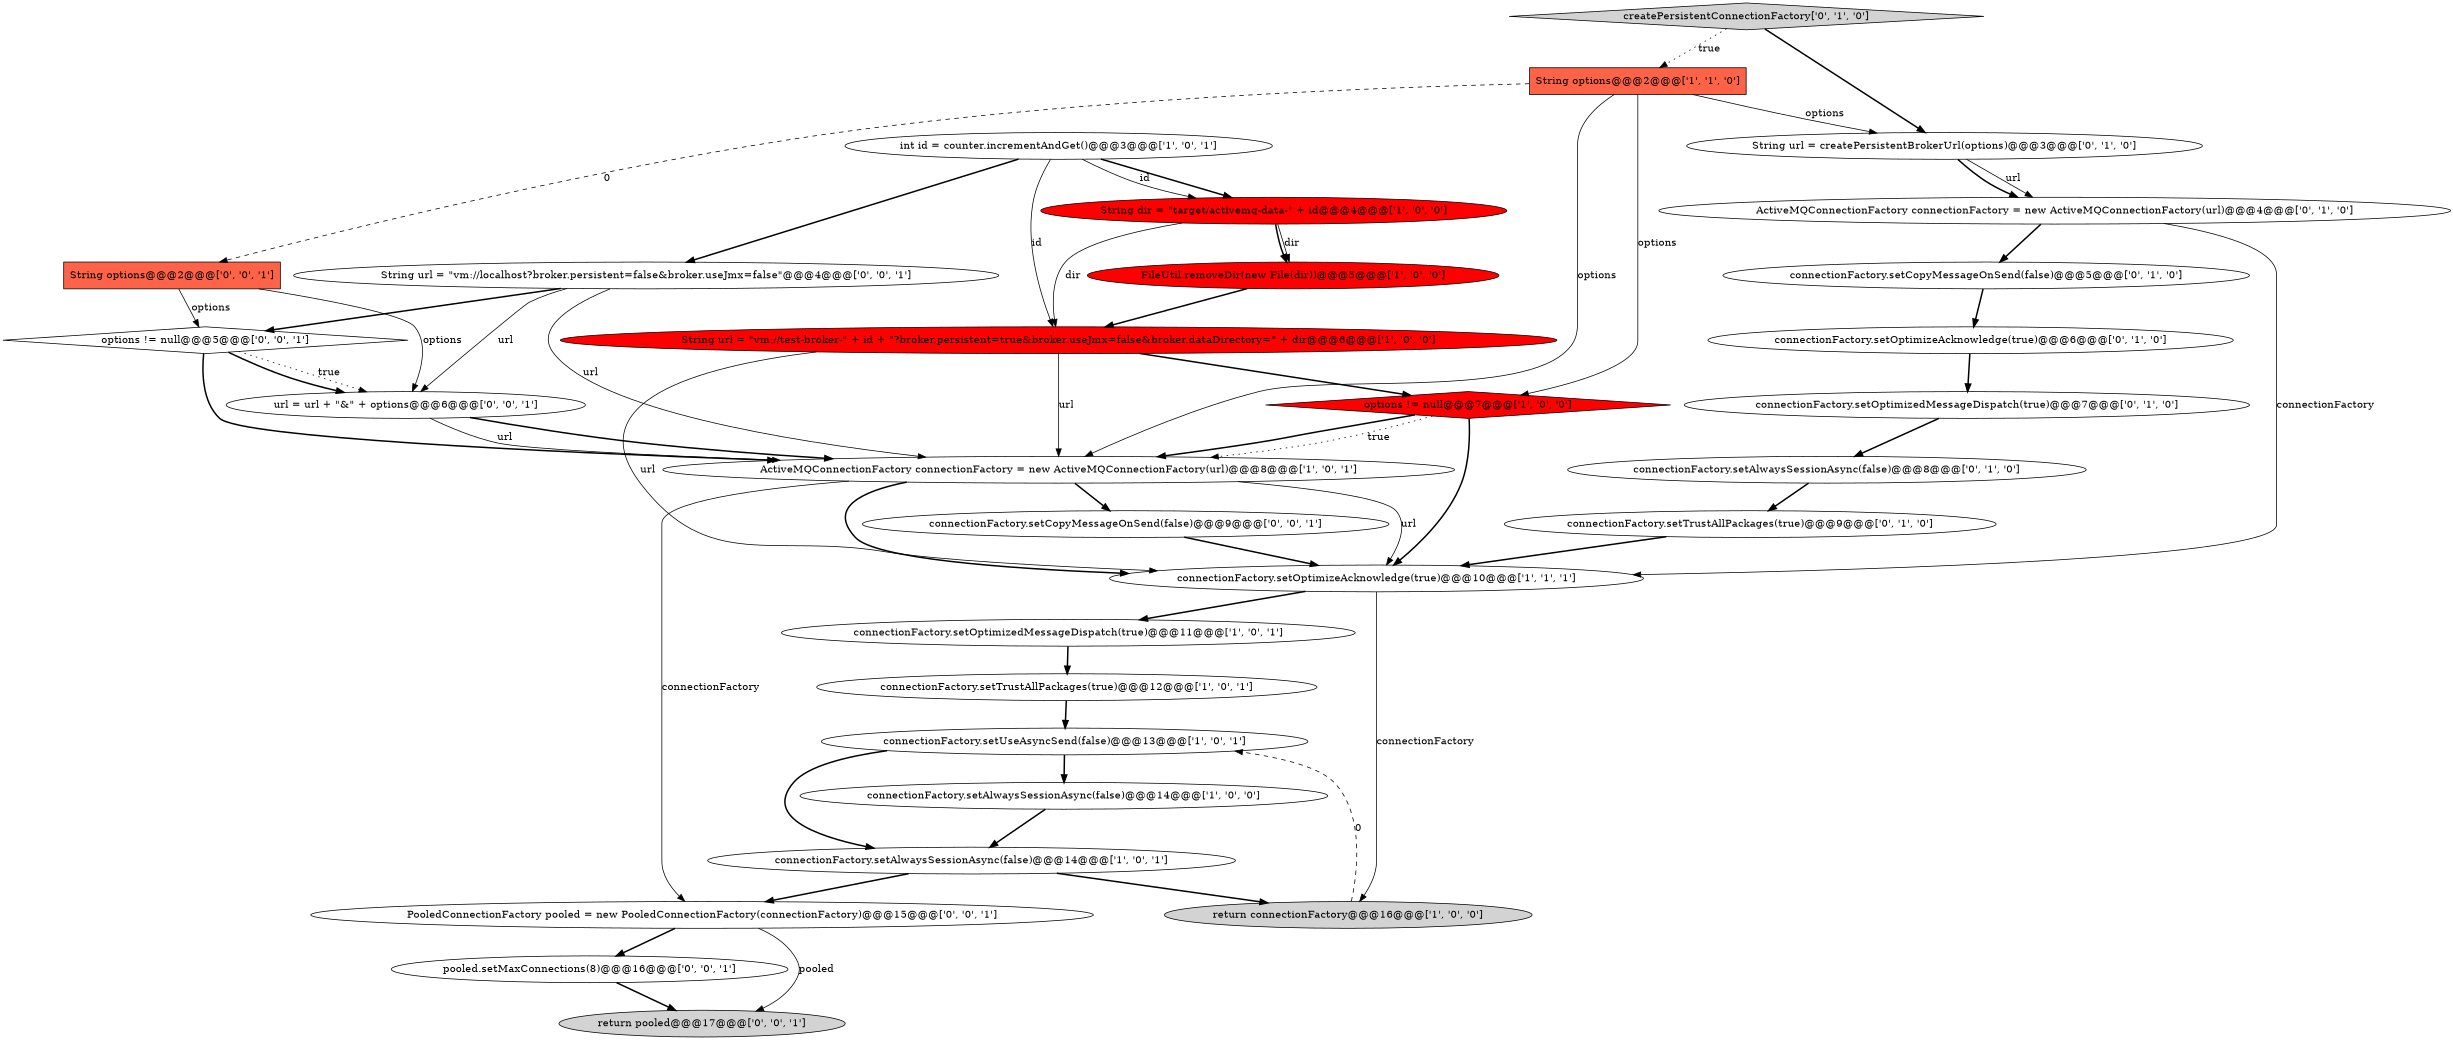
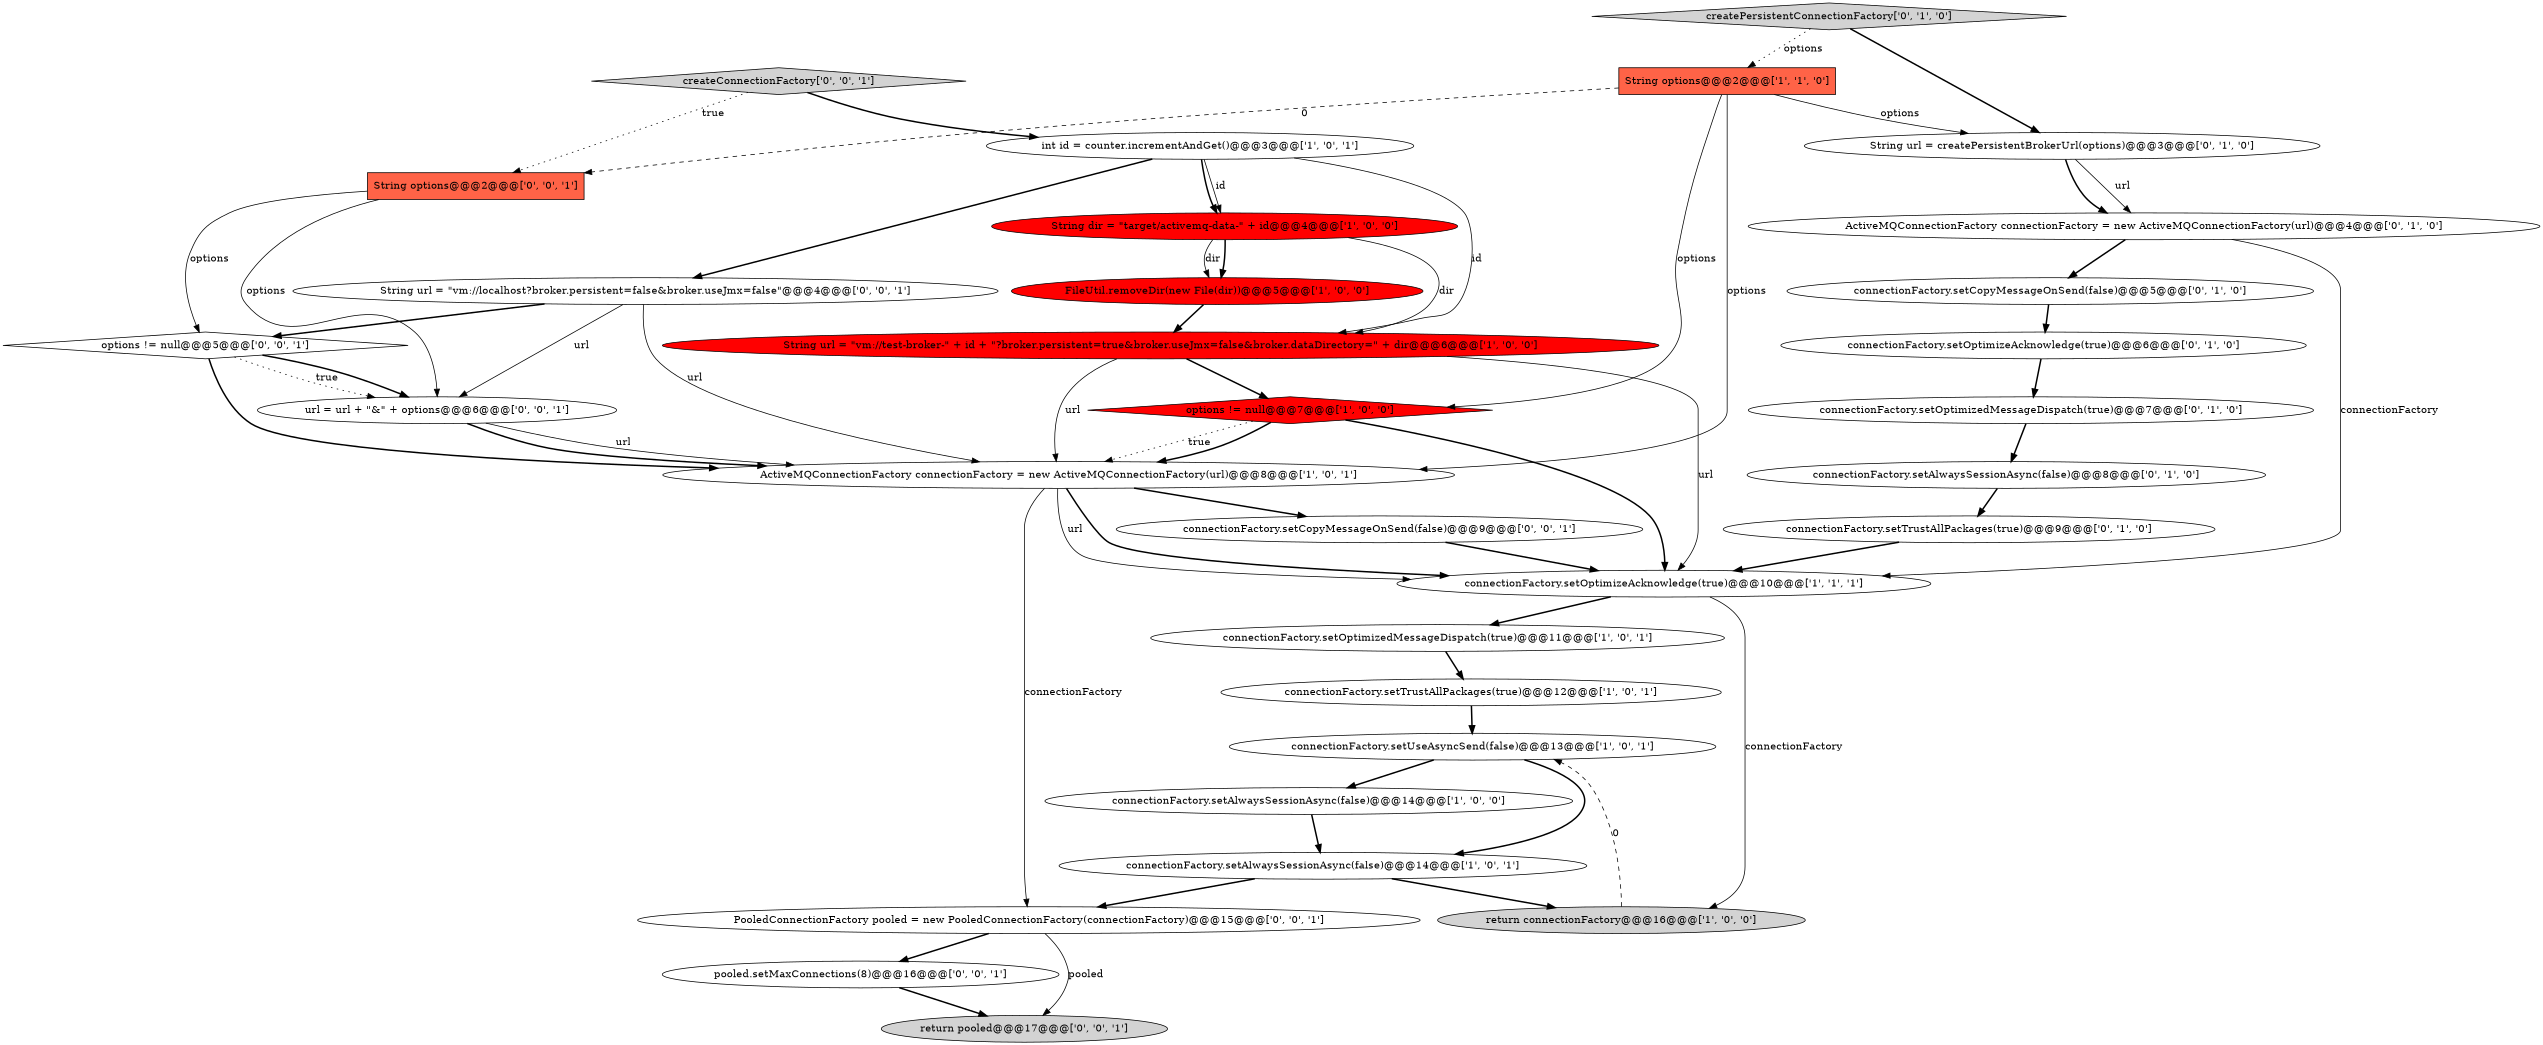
(1710, 49) -> (1803, 49)
none -> (779, 81)
